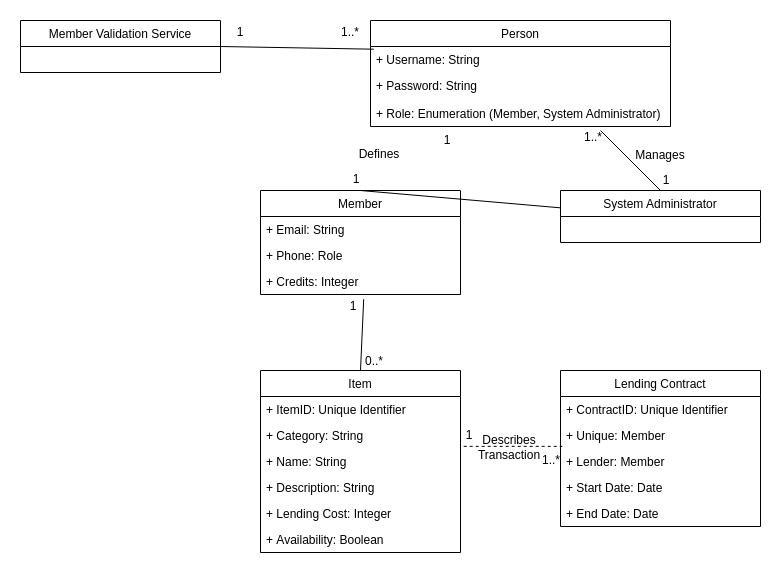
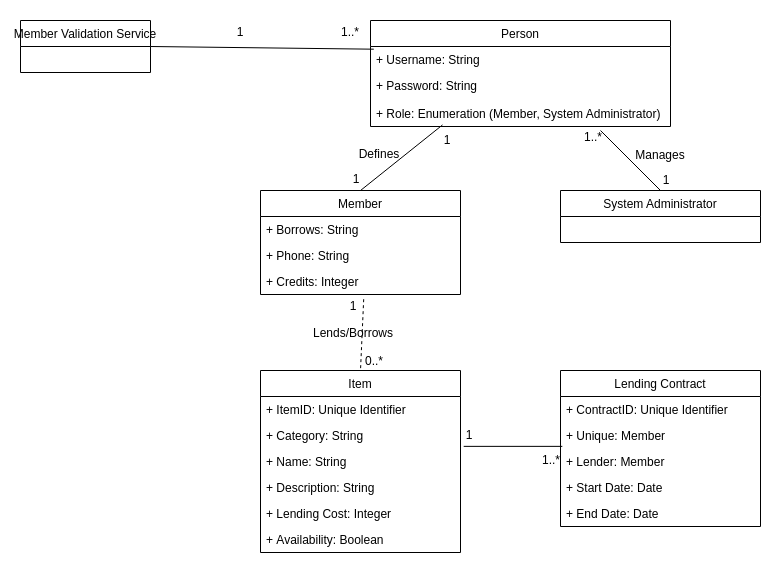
(121, 47) -> (86, 47)
(466, 200) -> (403, 156)
(309, 230) -> (318, 230)
(305, 256) -> (312, 256)
none -> (354, 334)
(362, 334) -> (362, 334)
(513, 446) -> (513, 446)
(510, 448) -> none
